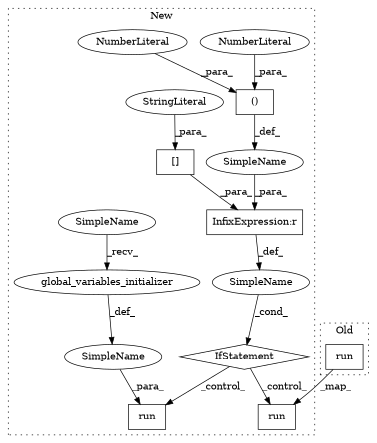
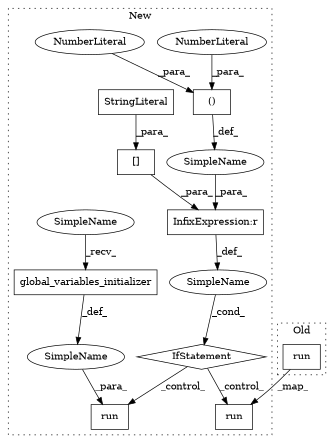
(175, 102) -> (136, 102)
(107, 282) -> (86, 282)
